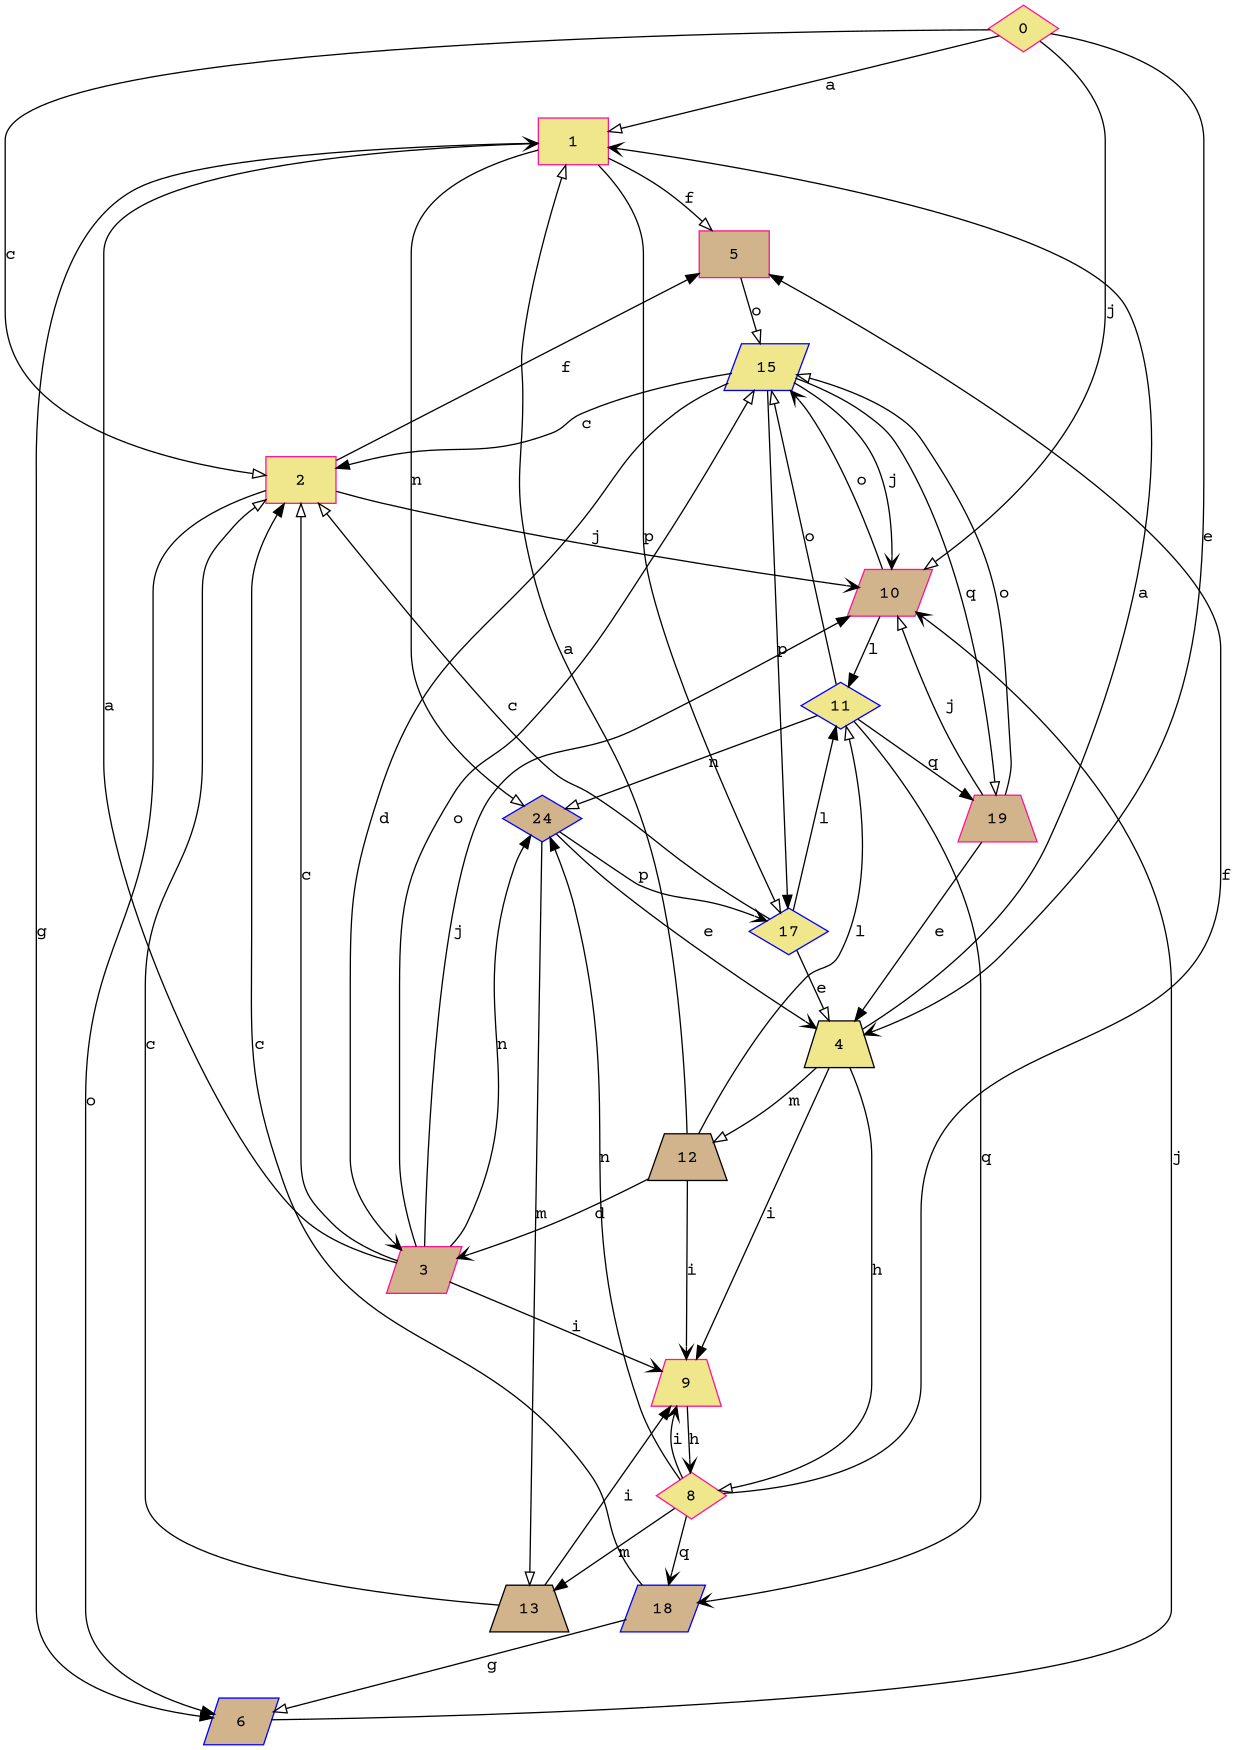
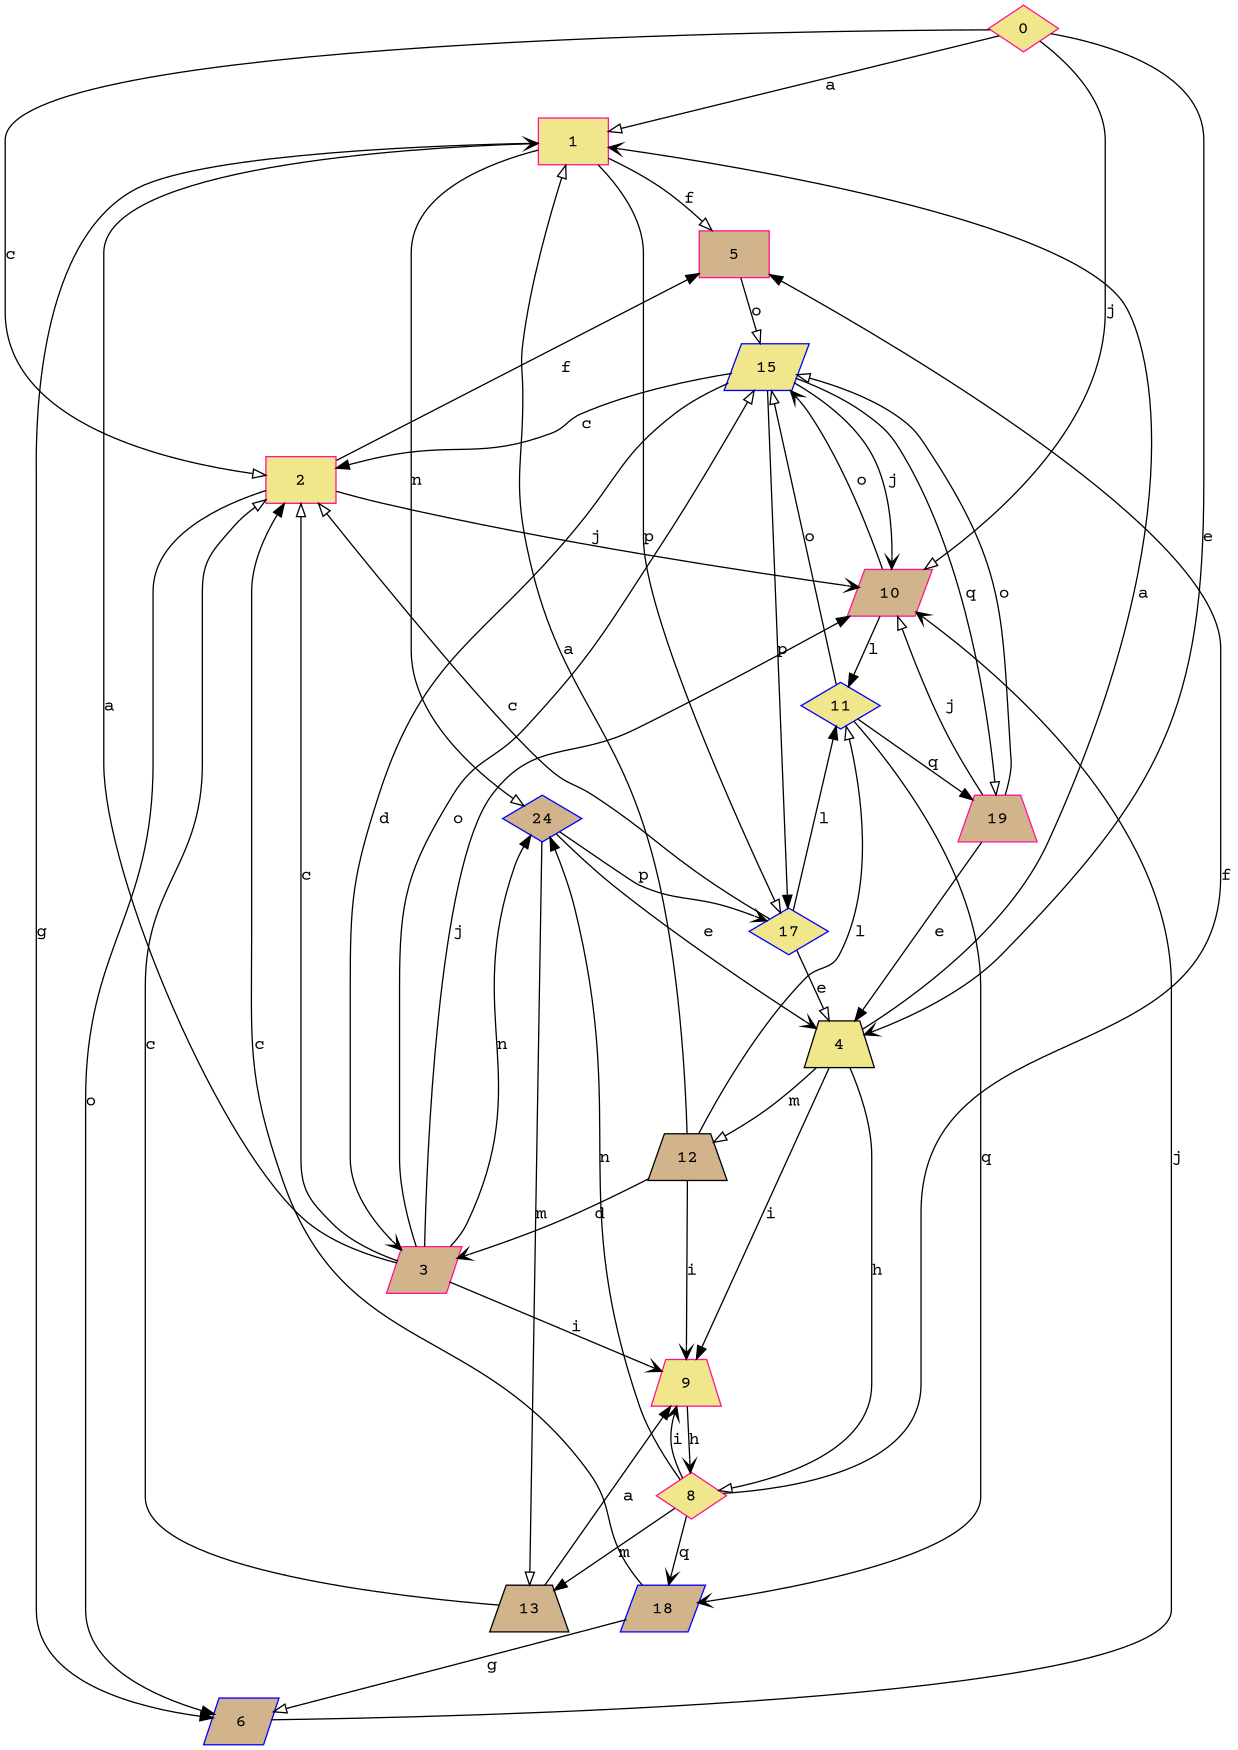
(698, 760) -> none
(629, 1496) -> (629, 1496)
